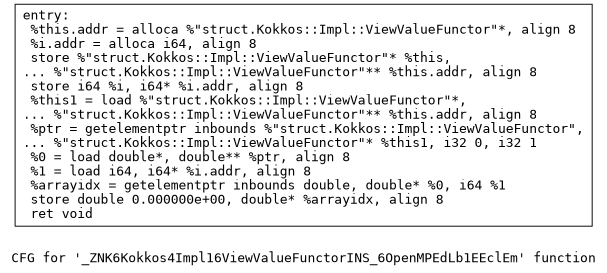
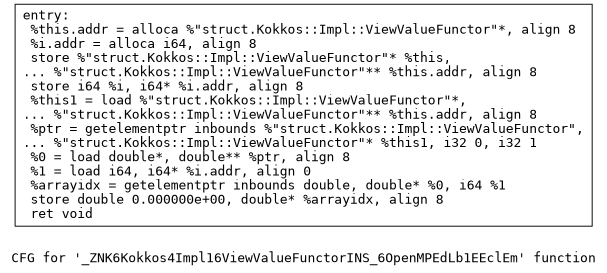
(167, 171) -> (167, 171)
